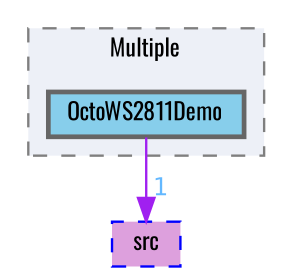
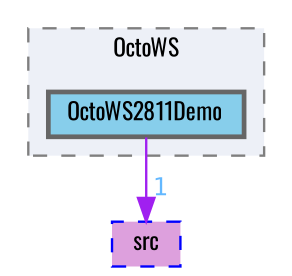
(146, 51) -> (146, 51)
